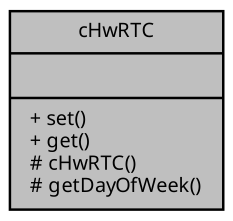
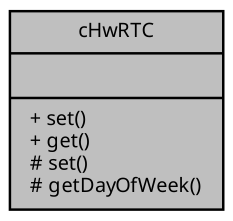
(83, 164) -> (60, 164)
